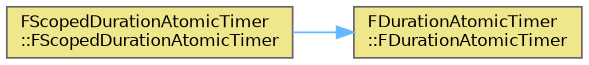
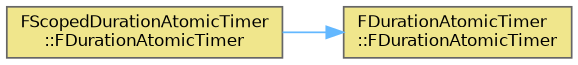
(150, 32) -> (145, 32)
